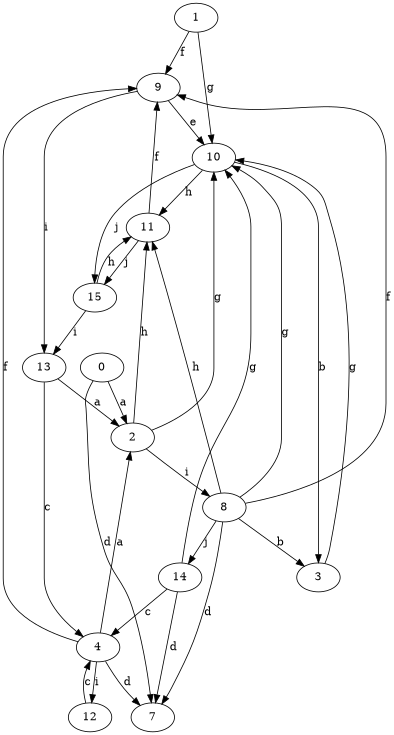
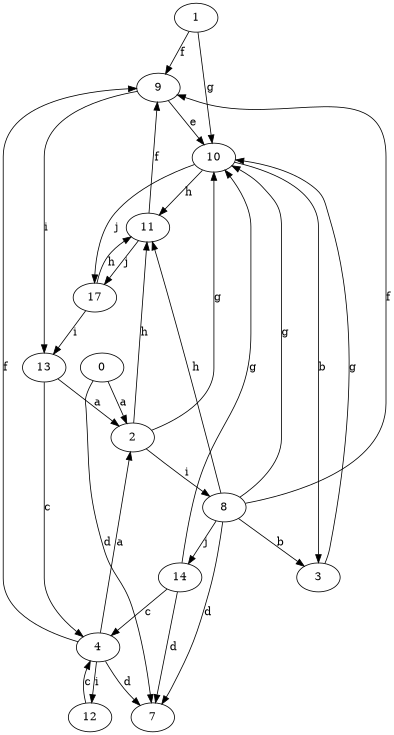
(95, 298) -> (95, 298)
